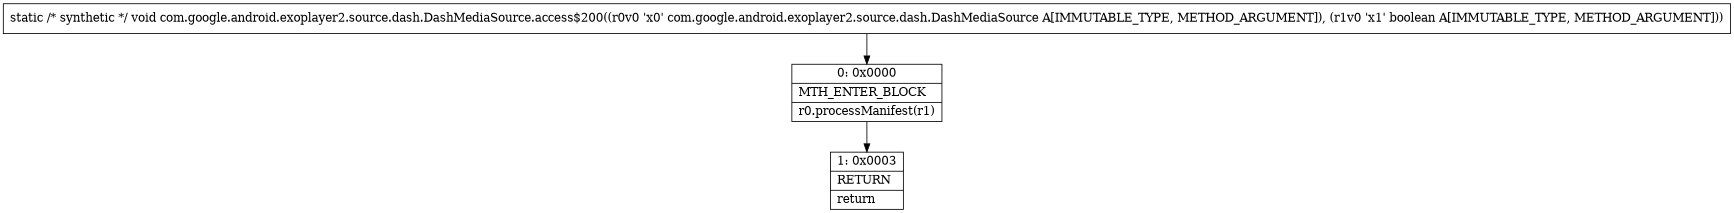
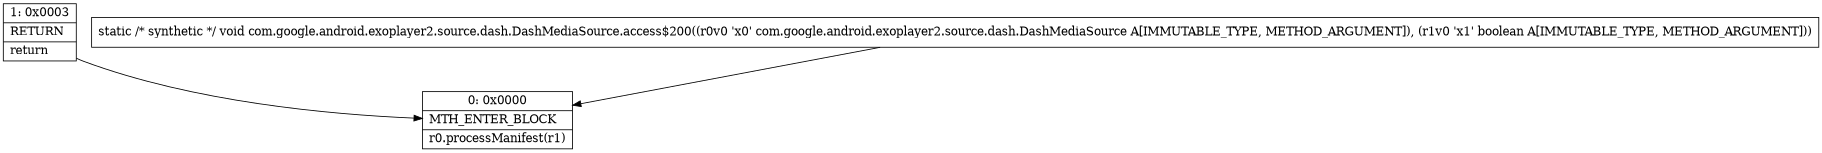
(867, 133) -> (243, 101)
